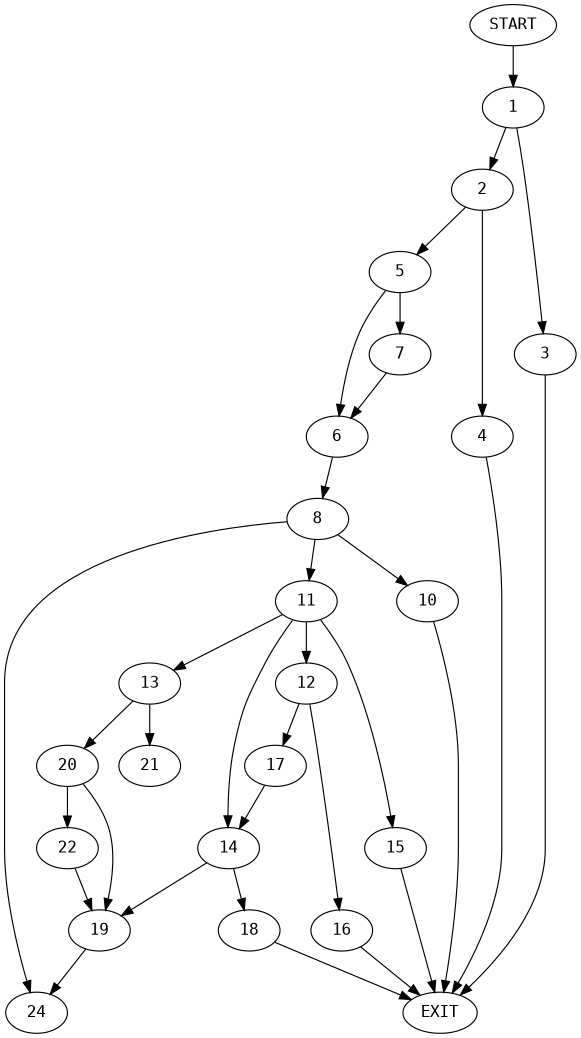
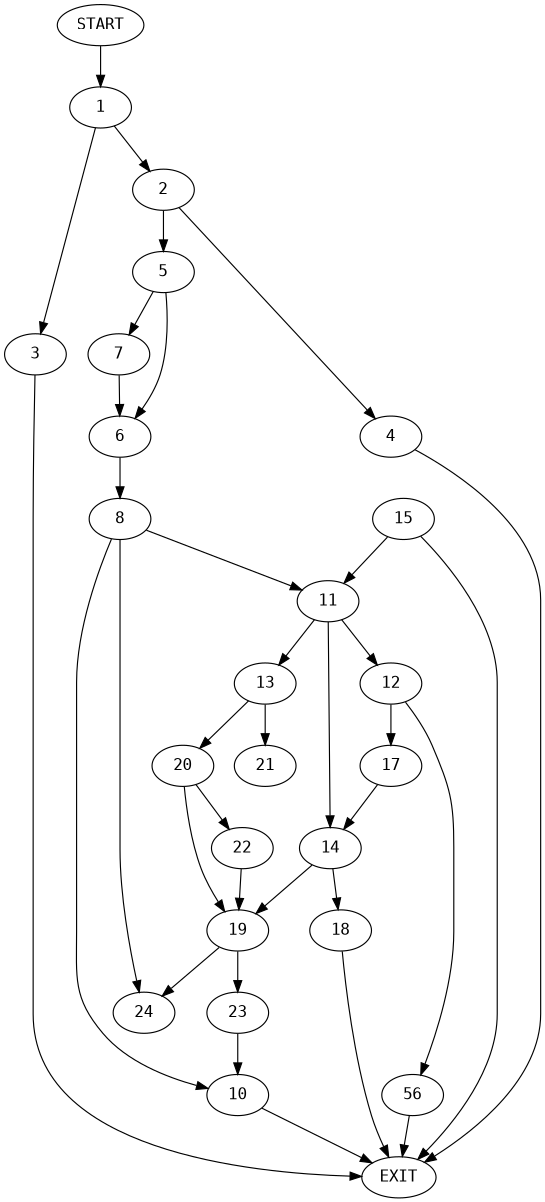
(366, 714) -> (370, 556)
(342, 930) -> (413, 1095)
none -> (238, 1013)
